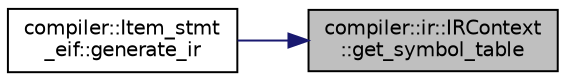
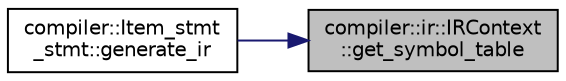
(123, 41) -> (123, 41)
